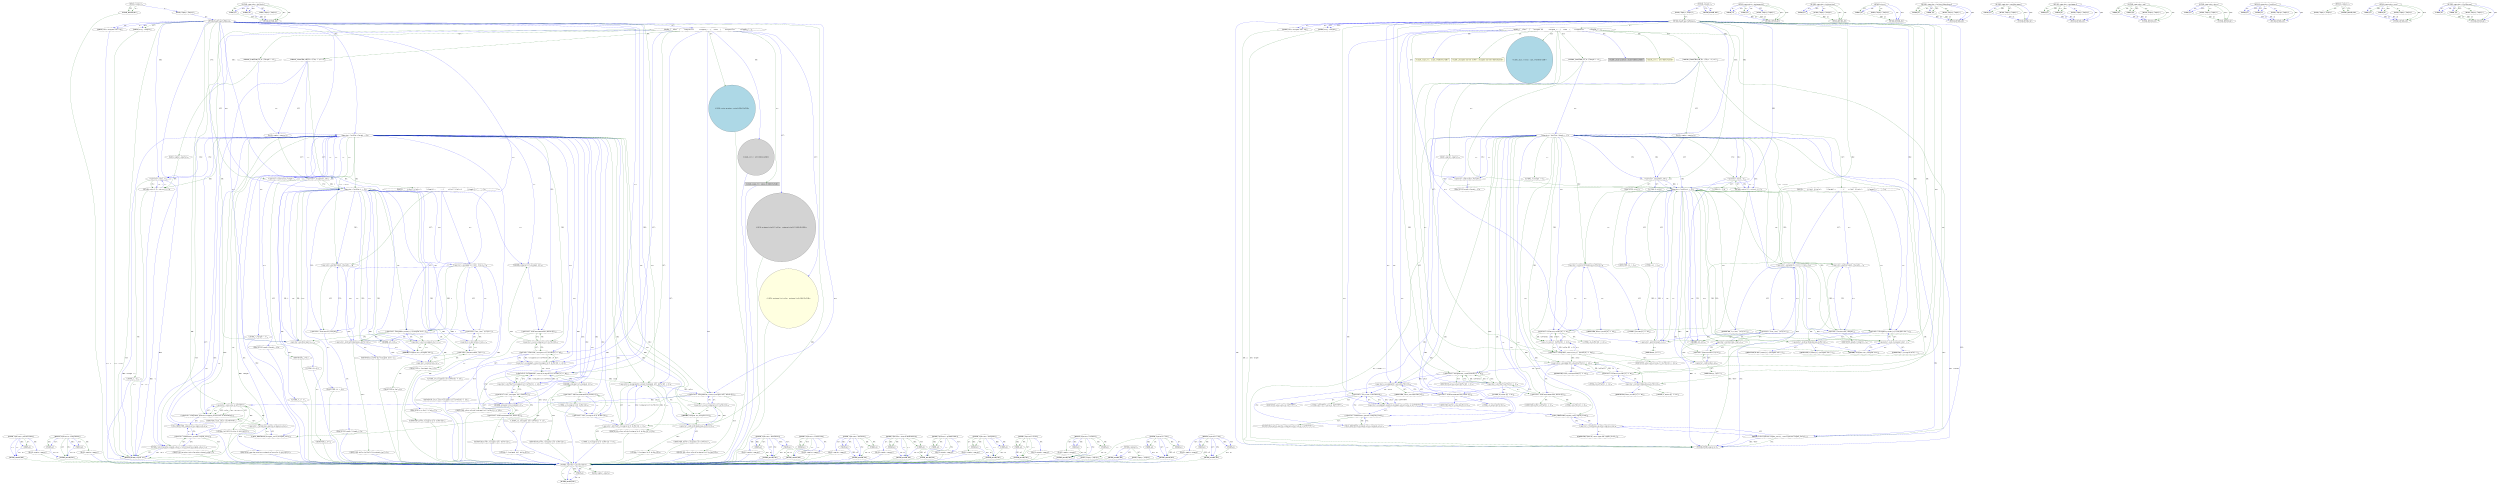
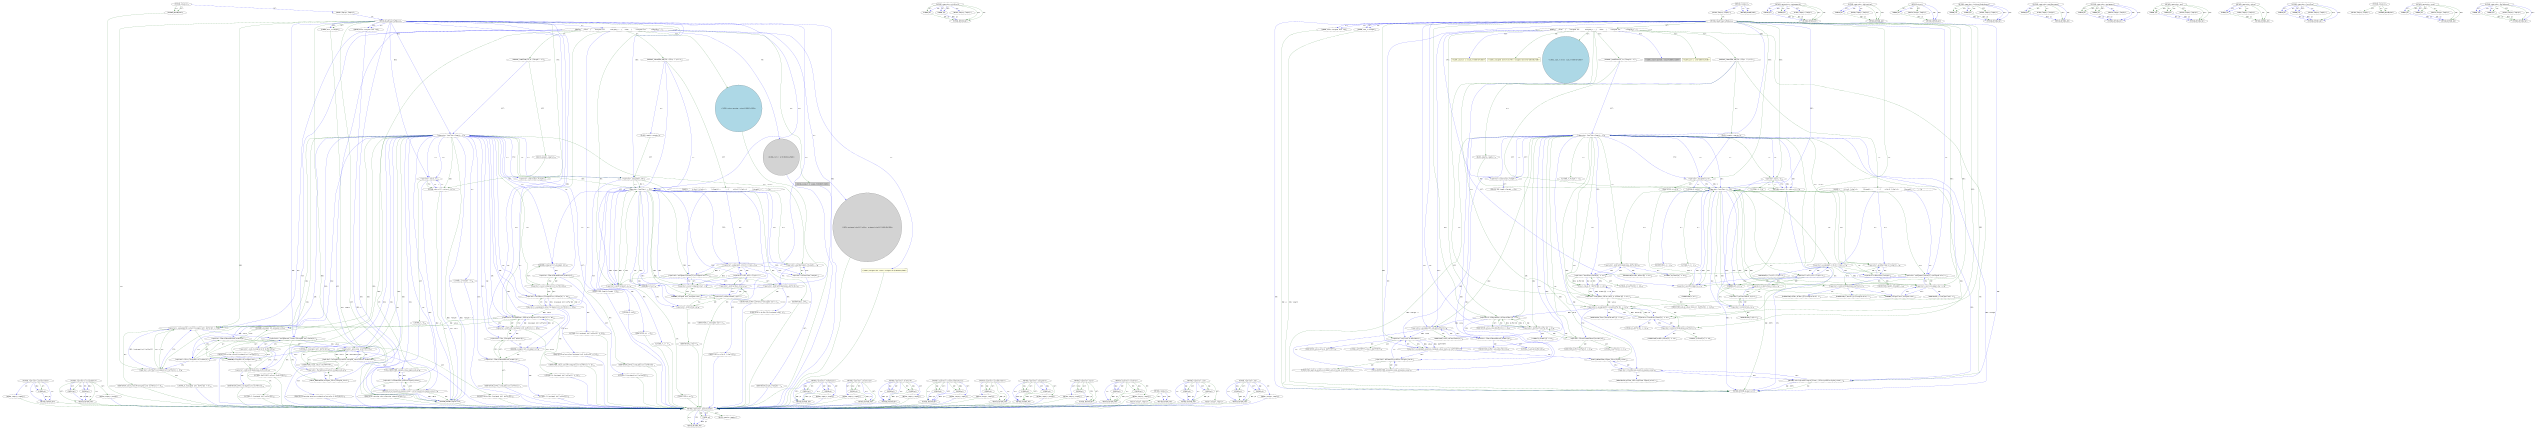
(789, 298) -> (884, 271)
none -> (633, 376)
